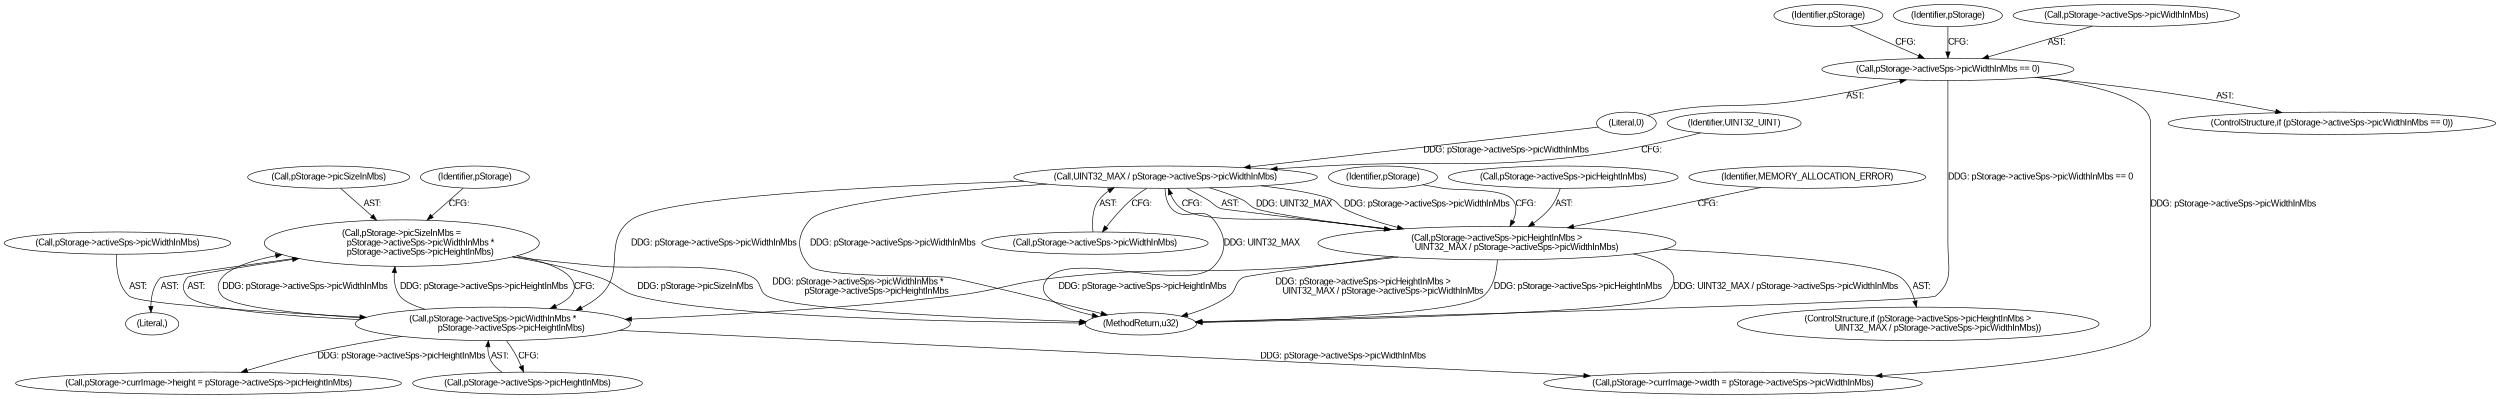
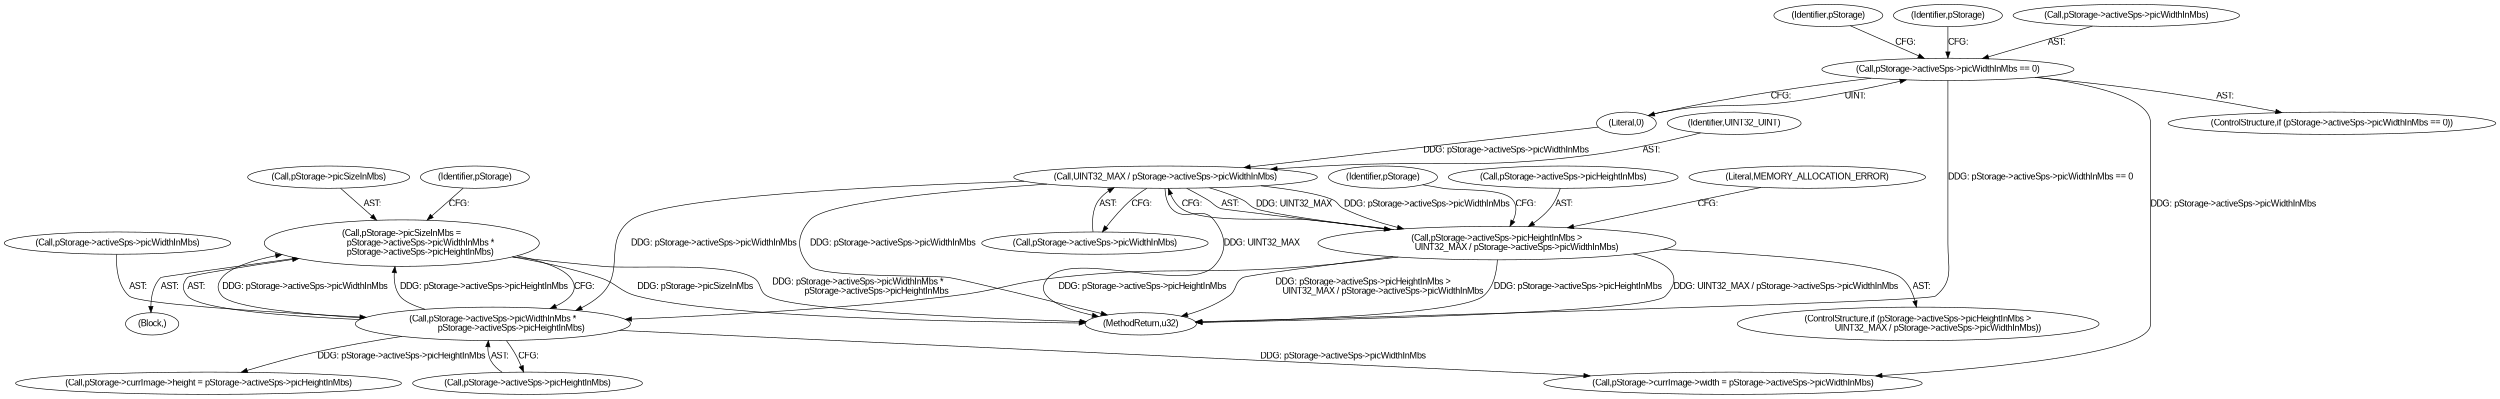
none -> (1762, 93)
(1857, 96) -> (1857, 96)
(1653, 150) -> (1653, 150)
(1807, 177) -> (1807, 177)
(152, 324) -> (152, 324)
